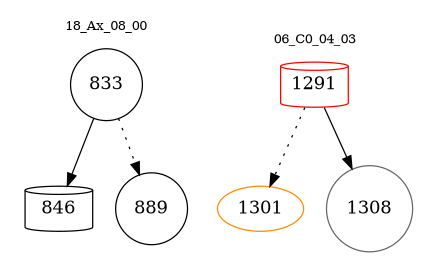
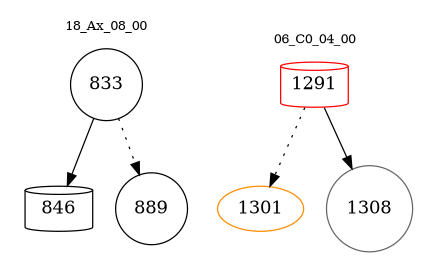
(315, 40) -> (315, 40)
